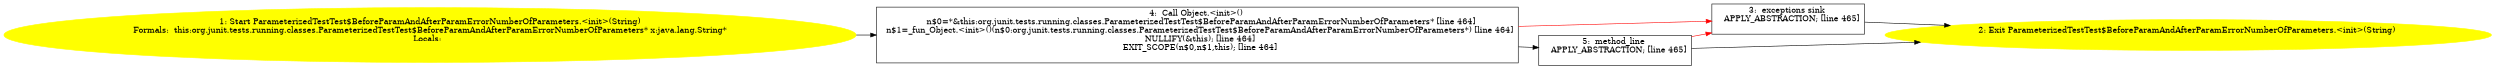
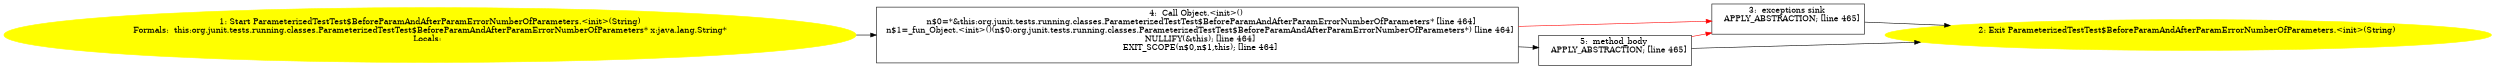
(1615, 50) -> (1615, 50)
